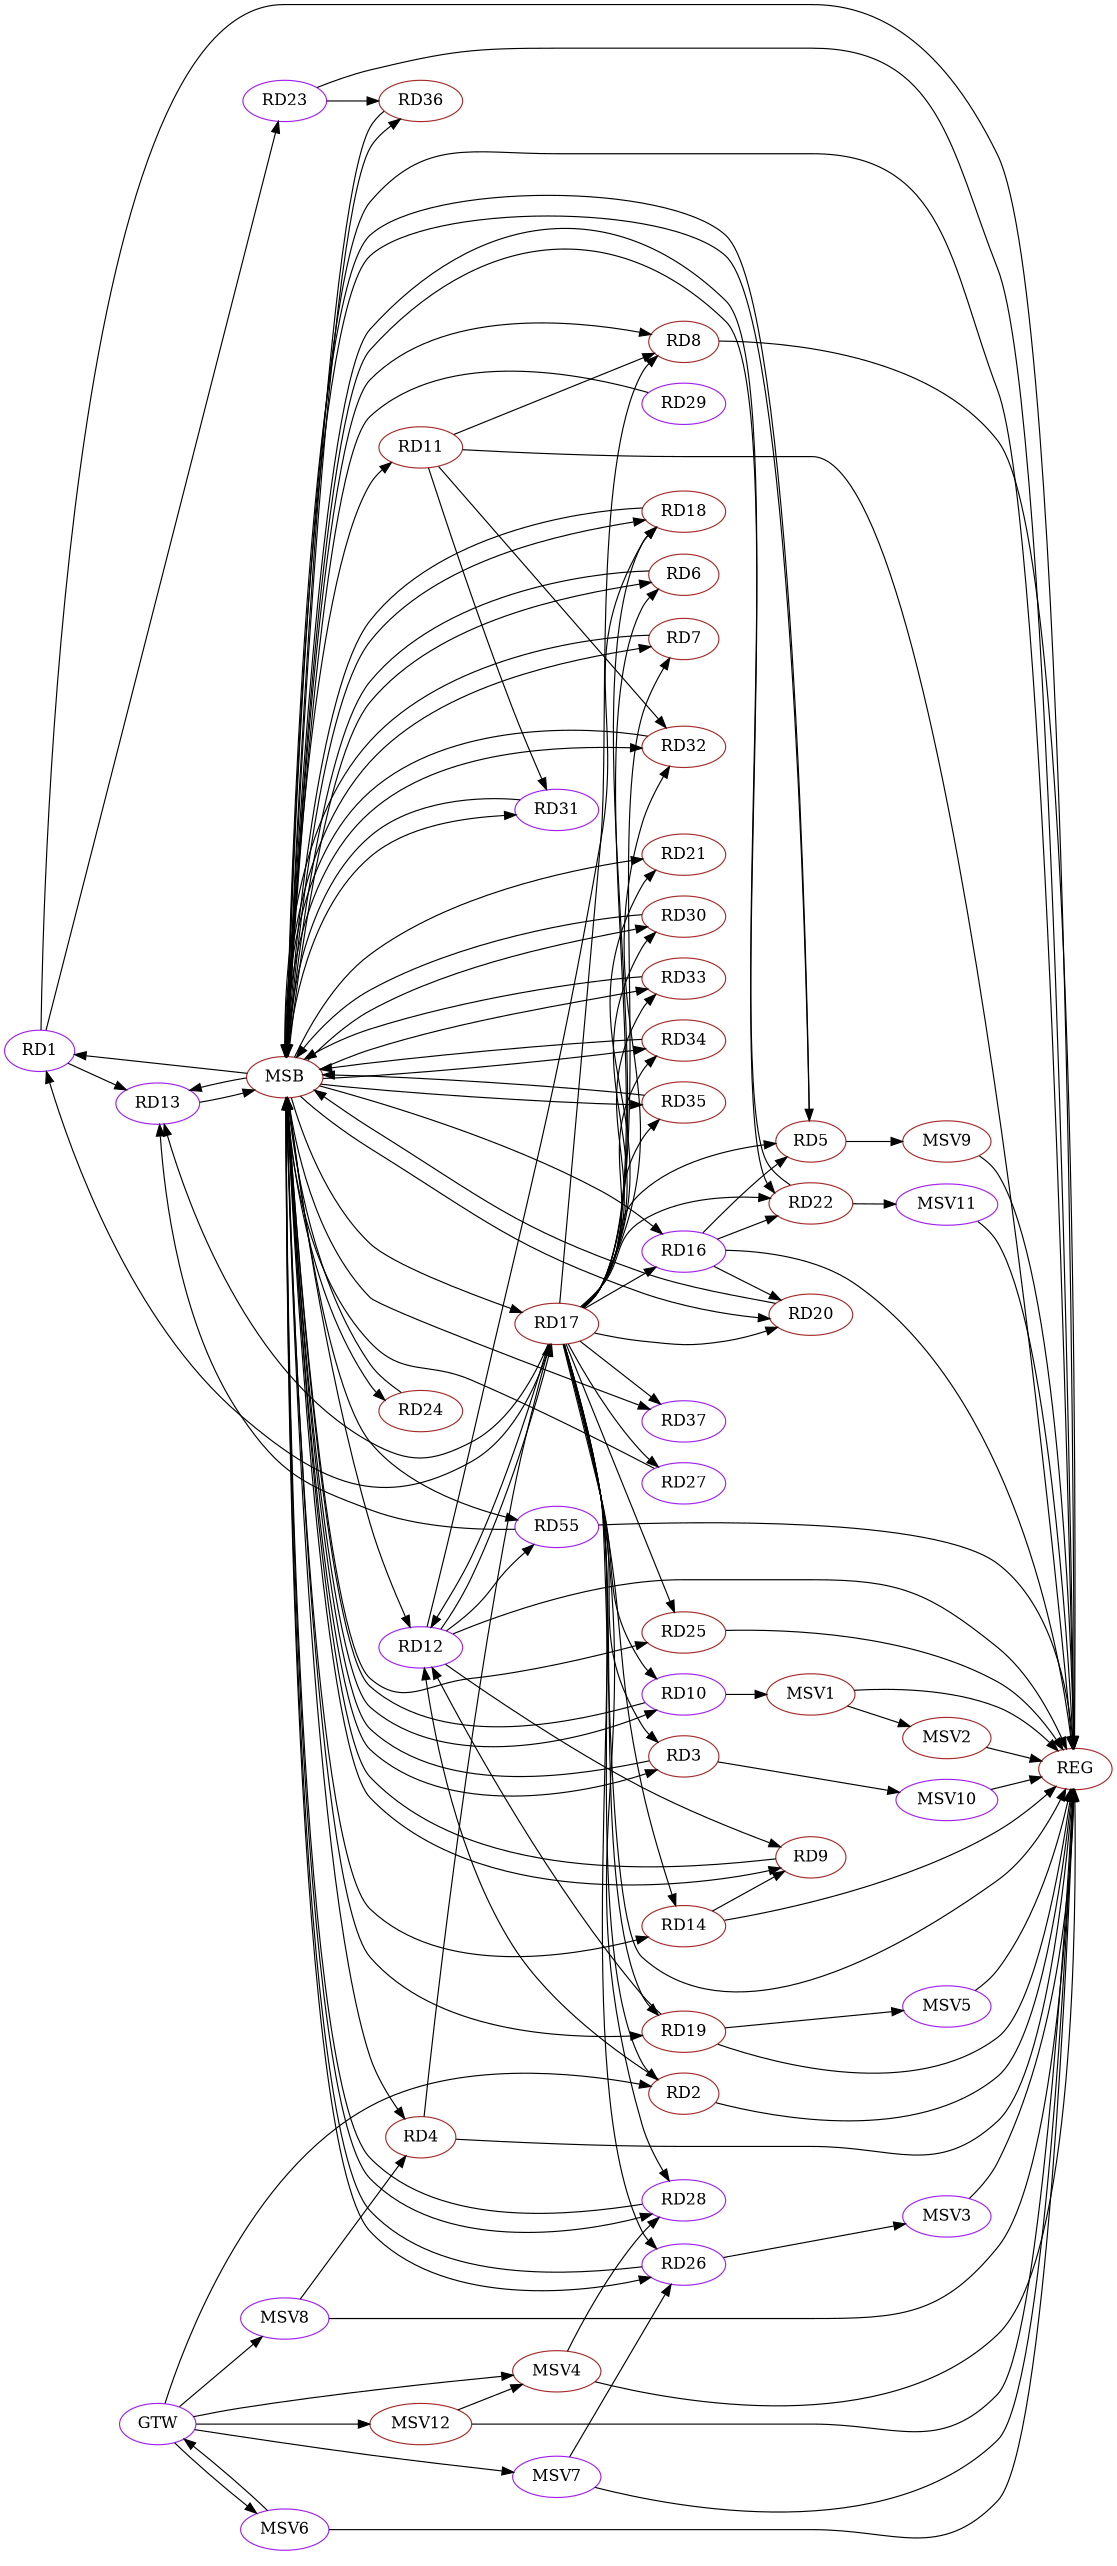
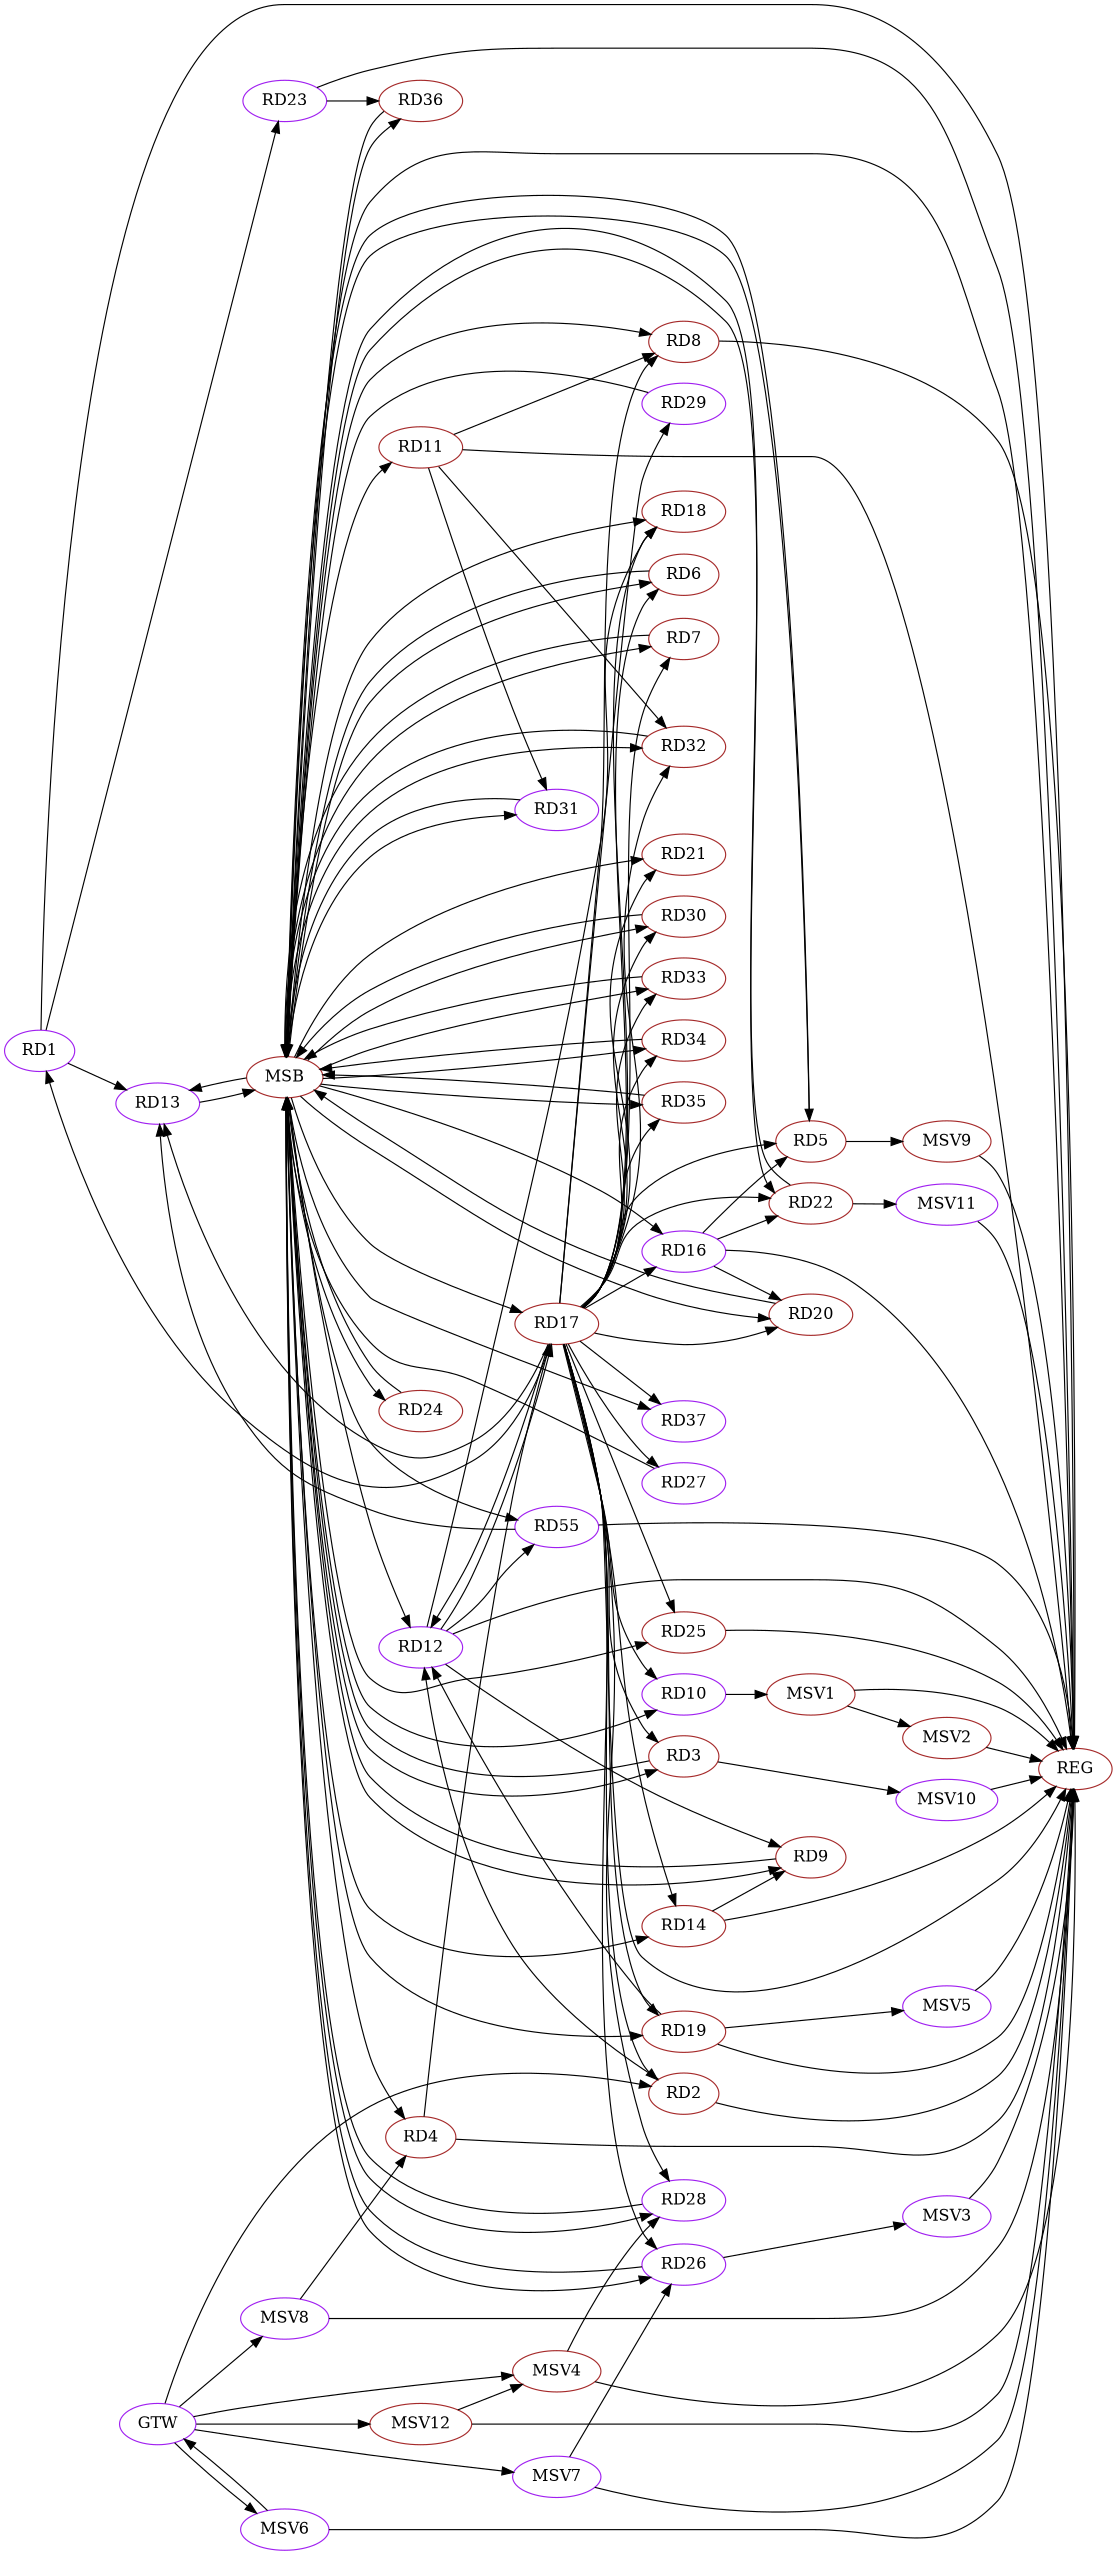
(349, 663) -> none
none -> (600, 865)
(167, 1065) -> none
(391, 1700) -> none
